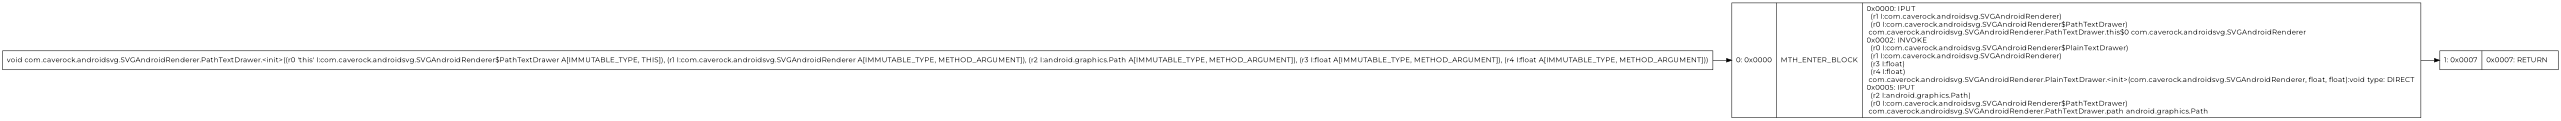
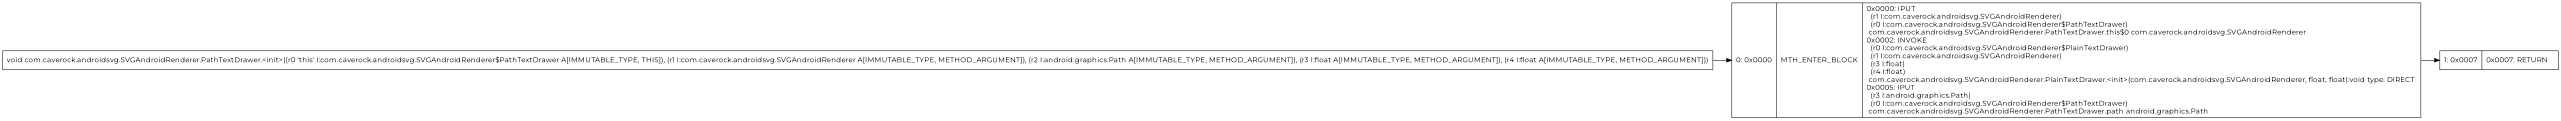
(1919, 96) -> (1919, 96)
